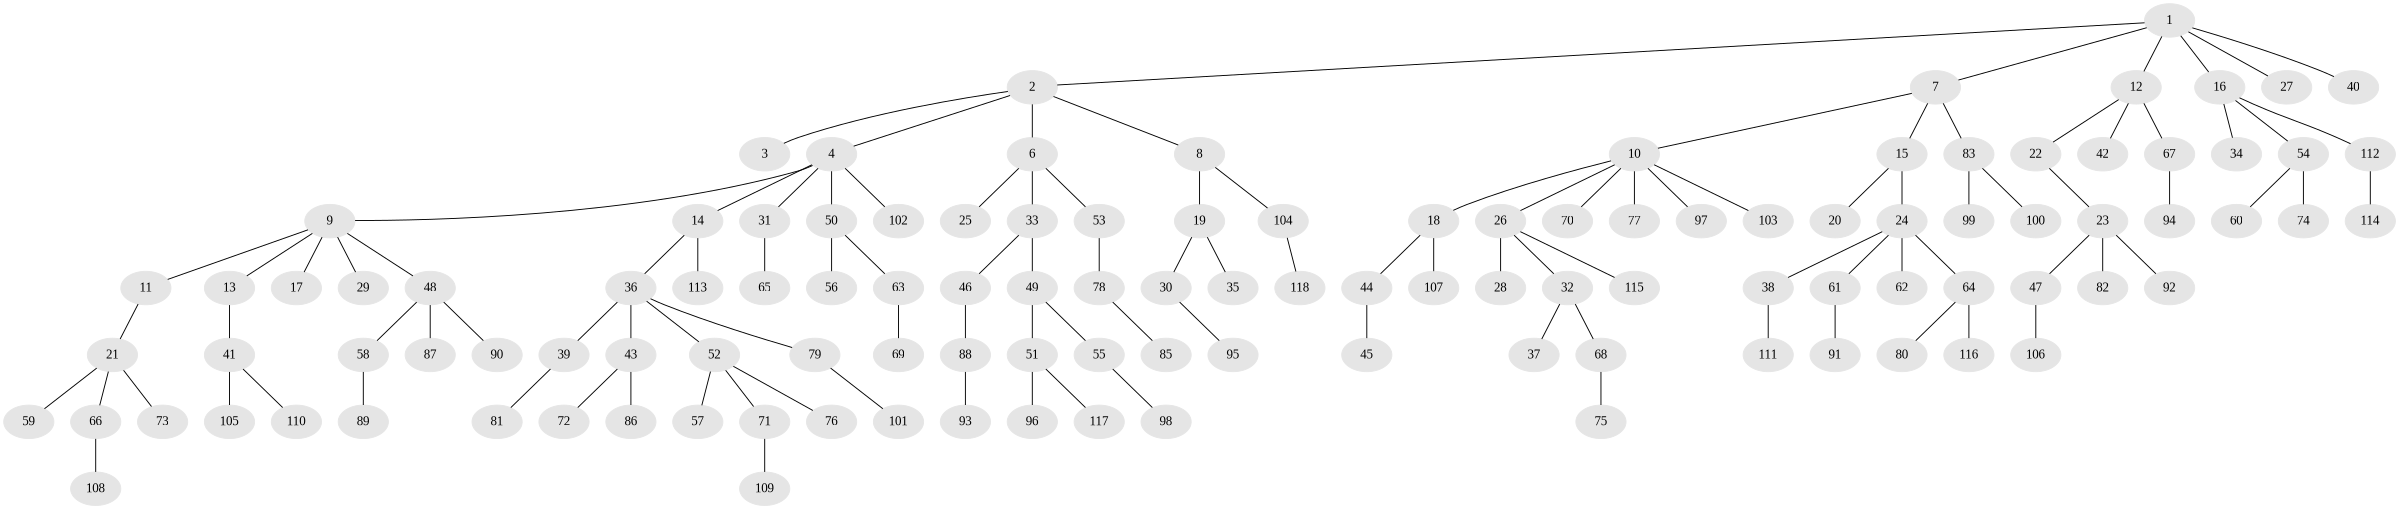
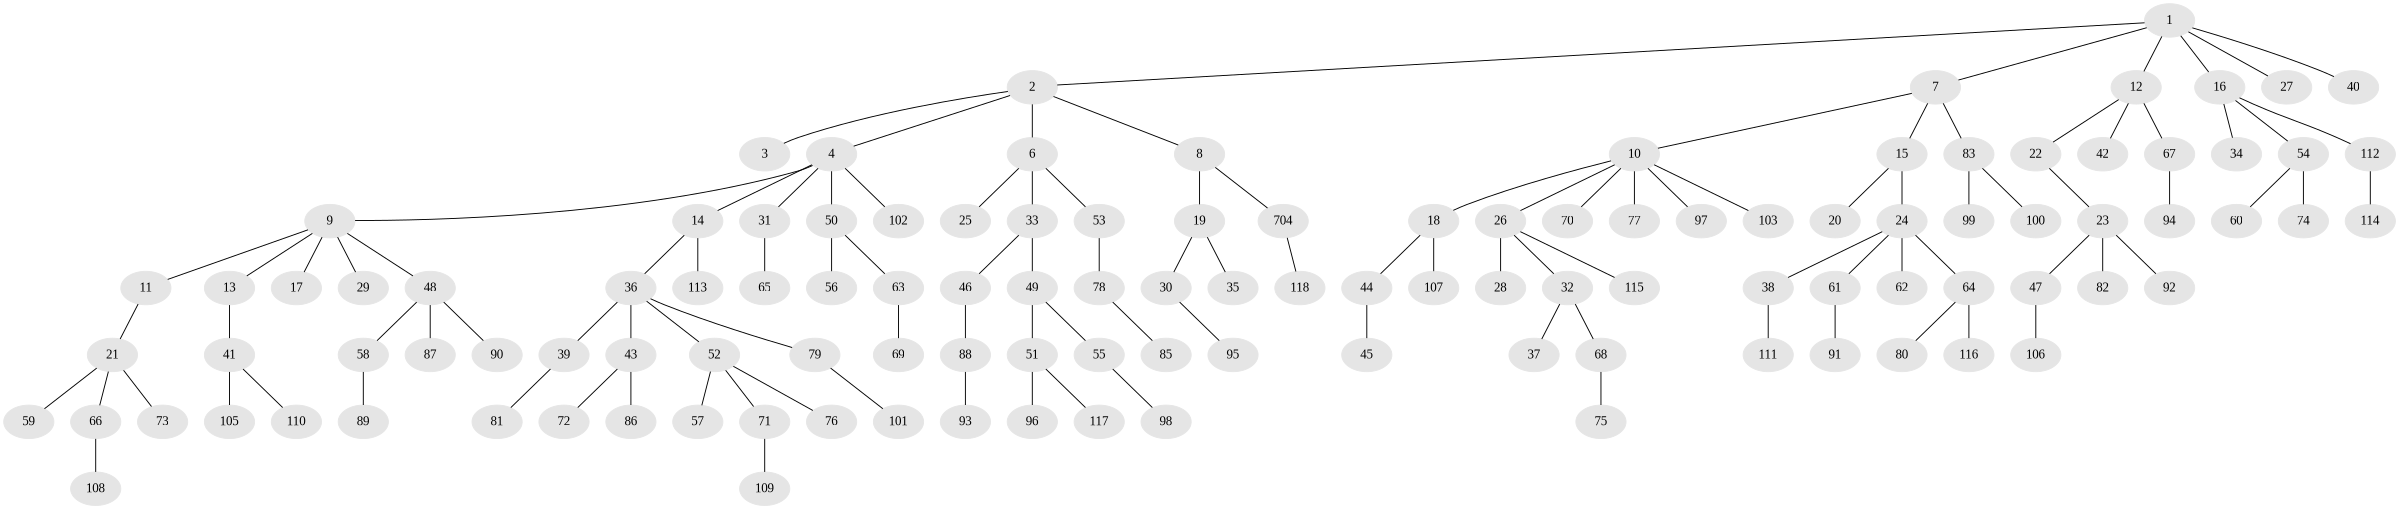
(1283, 221) -> (1283, 221)
